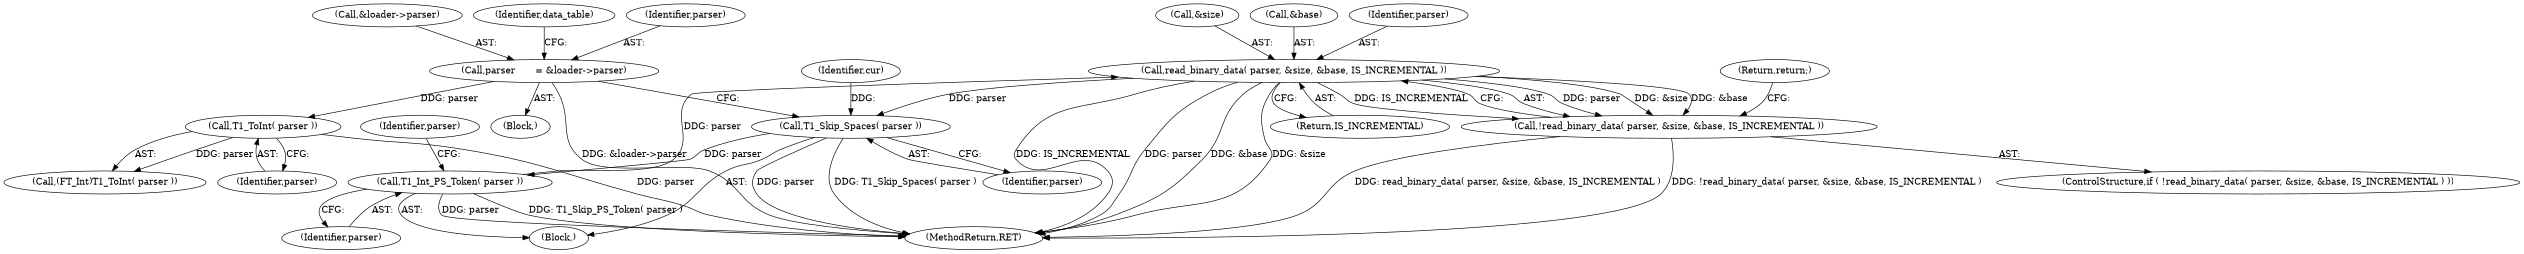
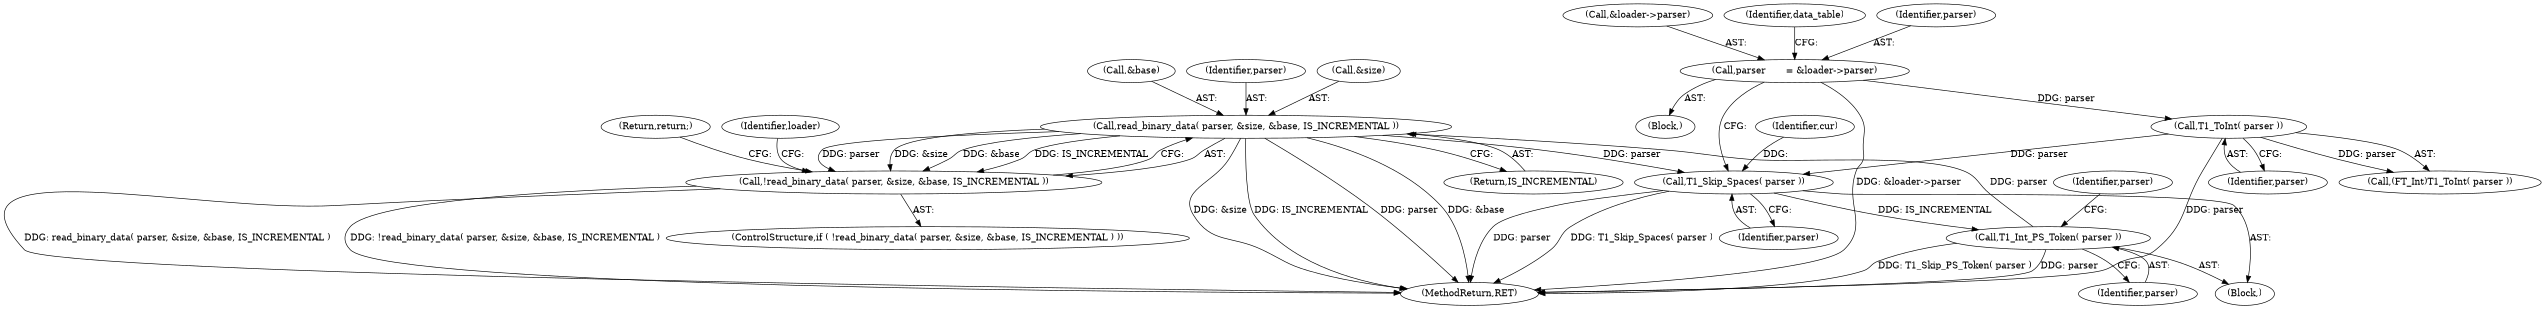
none -> (780, 127)
none -> (1989, 154)
(733, 155) -> (1935, 210)
